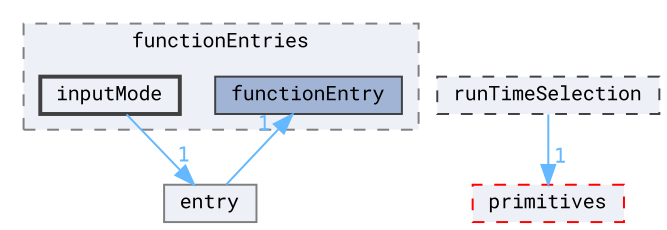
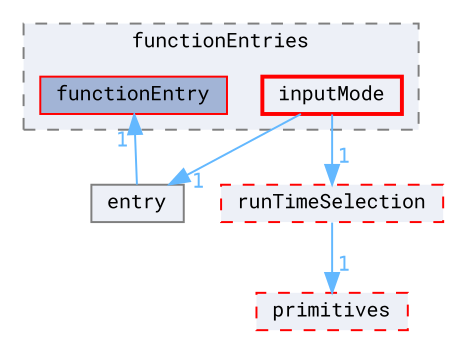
(110, 95) -> (332, 95)
(309, 95) -> (134, 95)
(548, 95) -> (332, 203)
none -> (332, 142)
